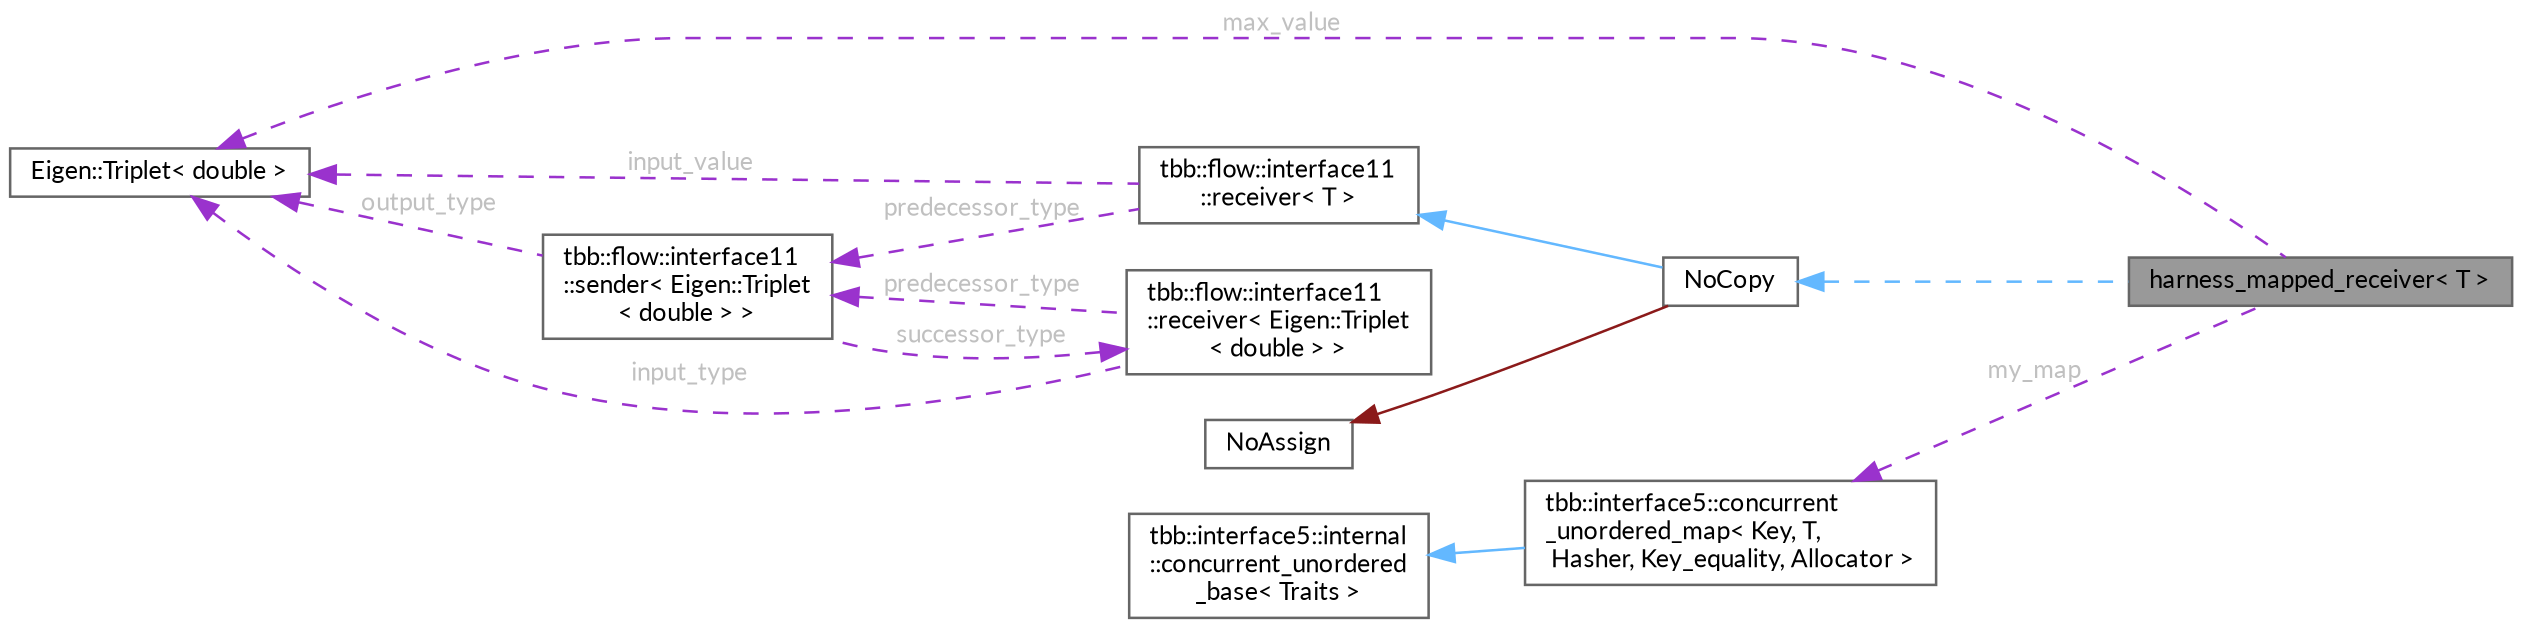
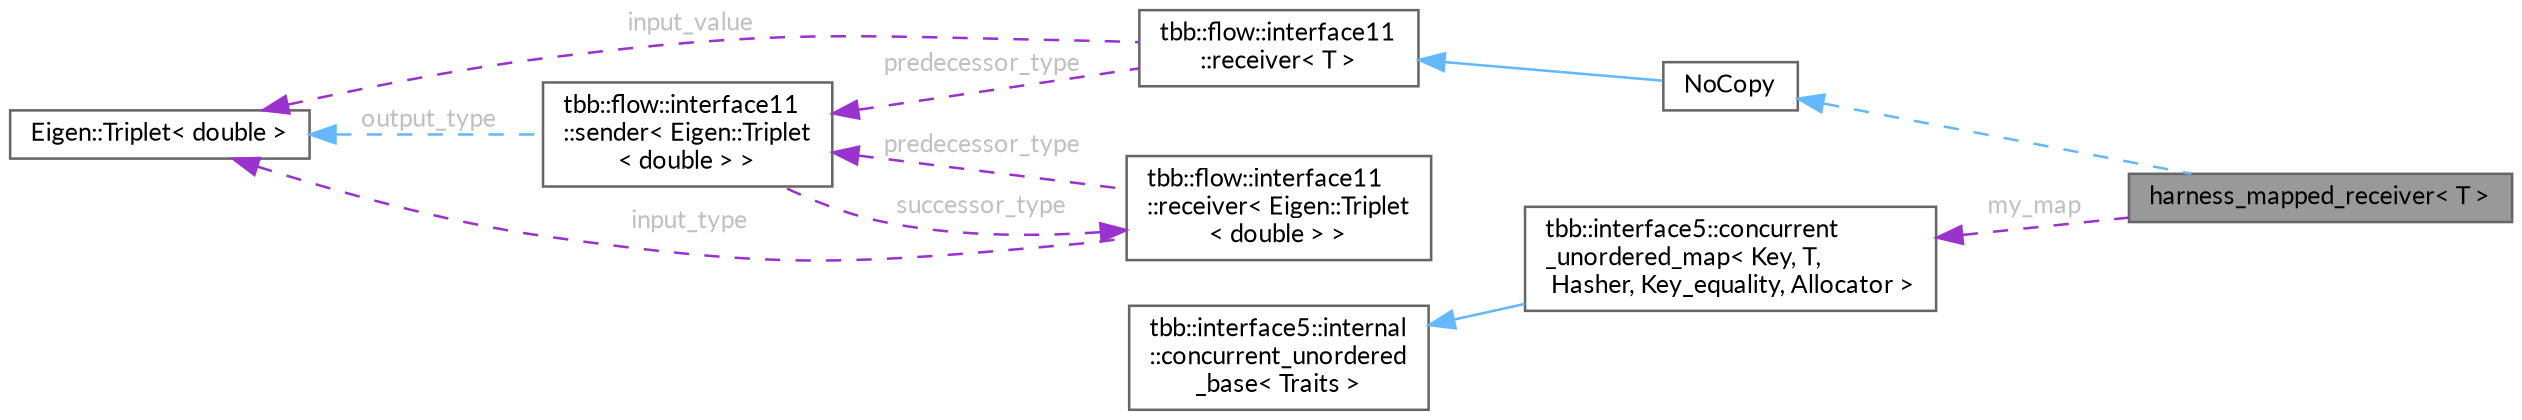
(1282, 38) -> none
(421, 229) -> (439, 134)
(1279, 444) -> none
